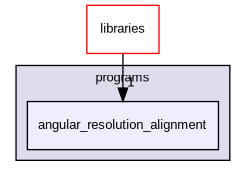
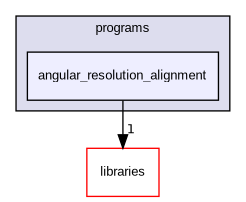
(123, 74) -> (123, 119)
